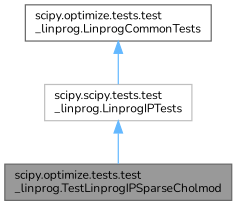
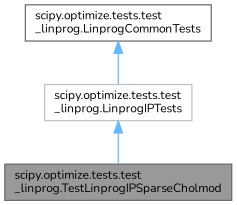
(118, 103) -> (118, 103)
